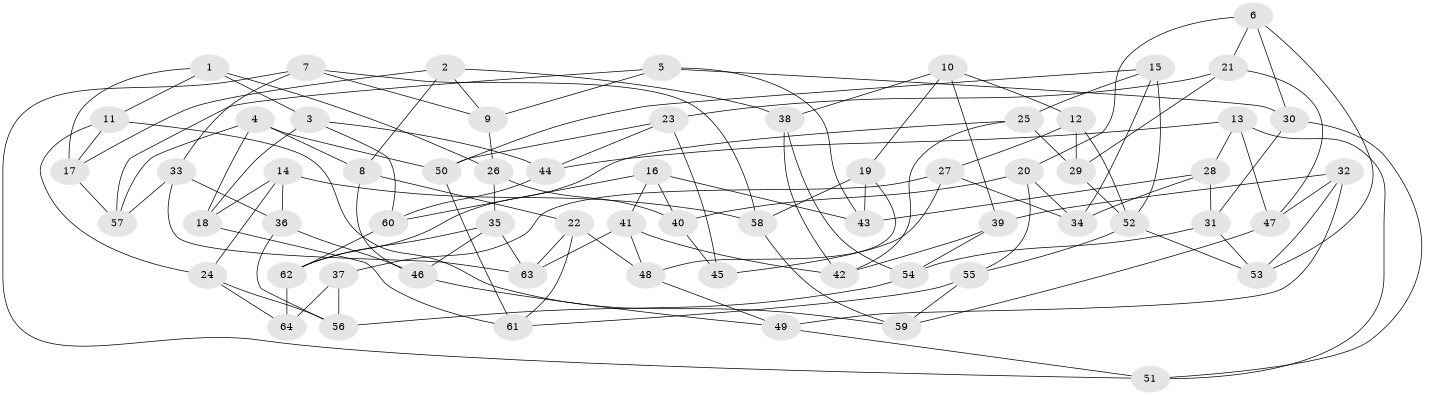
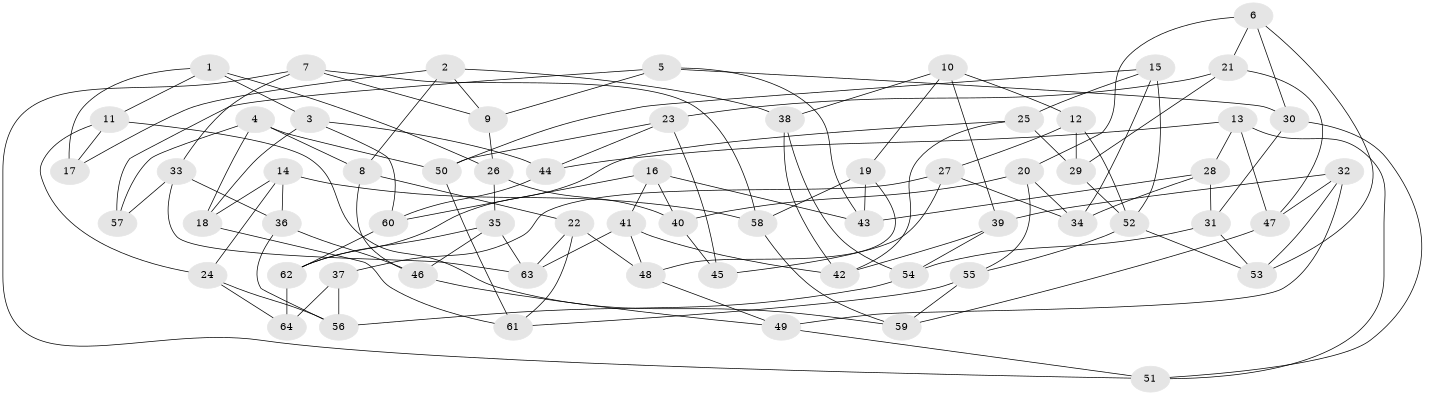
(94, 198) -> none
